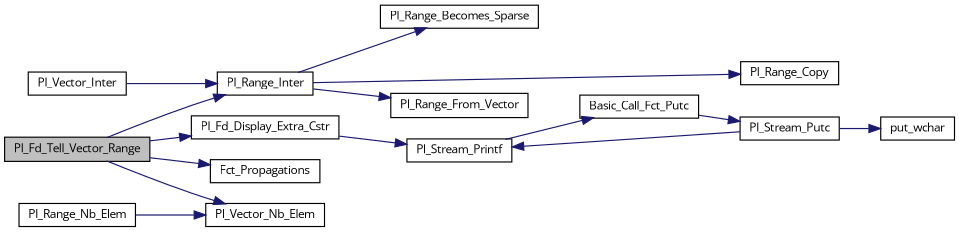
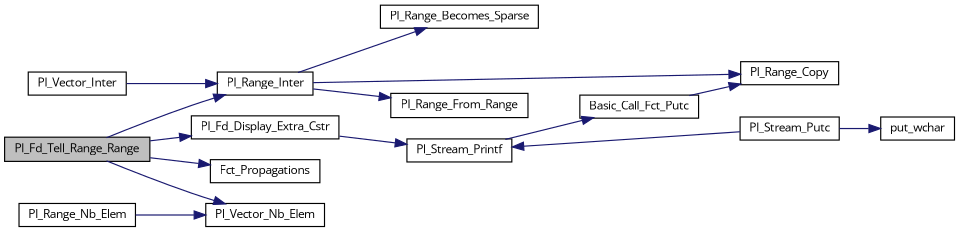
(459, 105) -> (459, 105)
(714, 117) -> (709, 91)
(77, 149) -> (77, 149)
